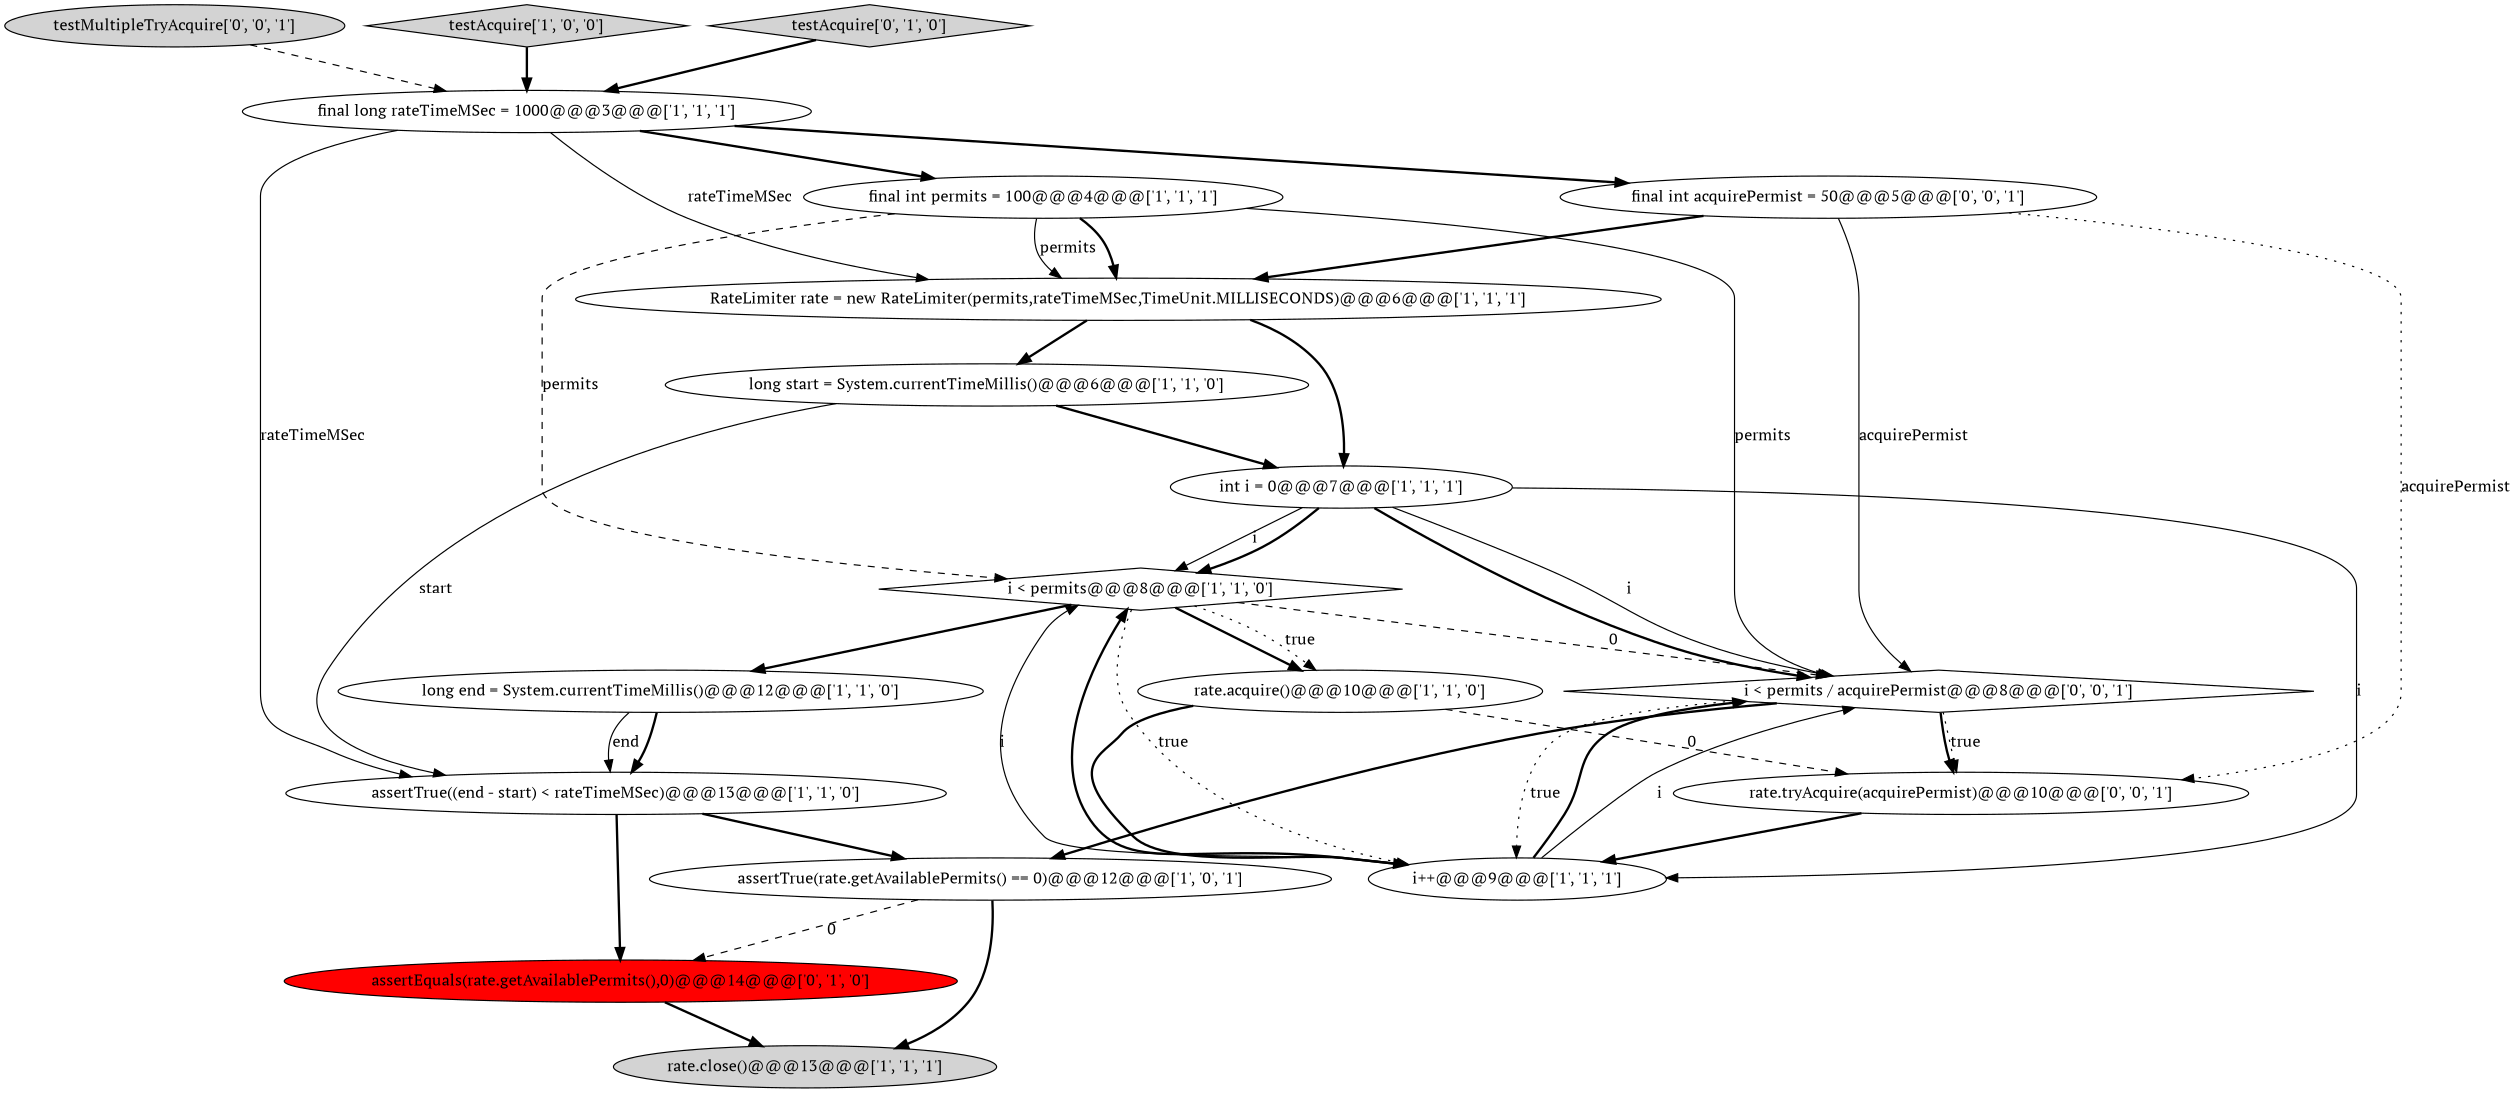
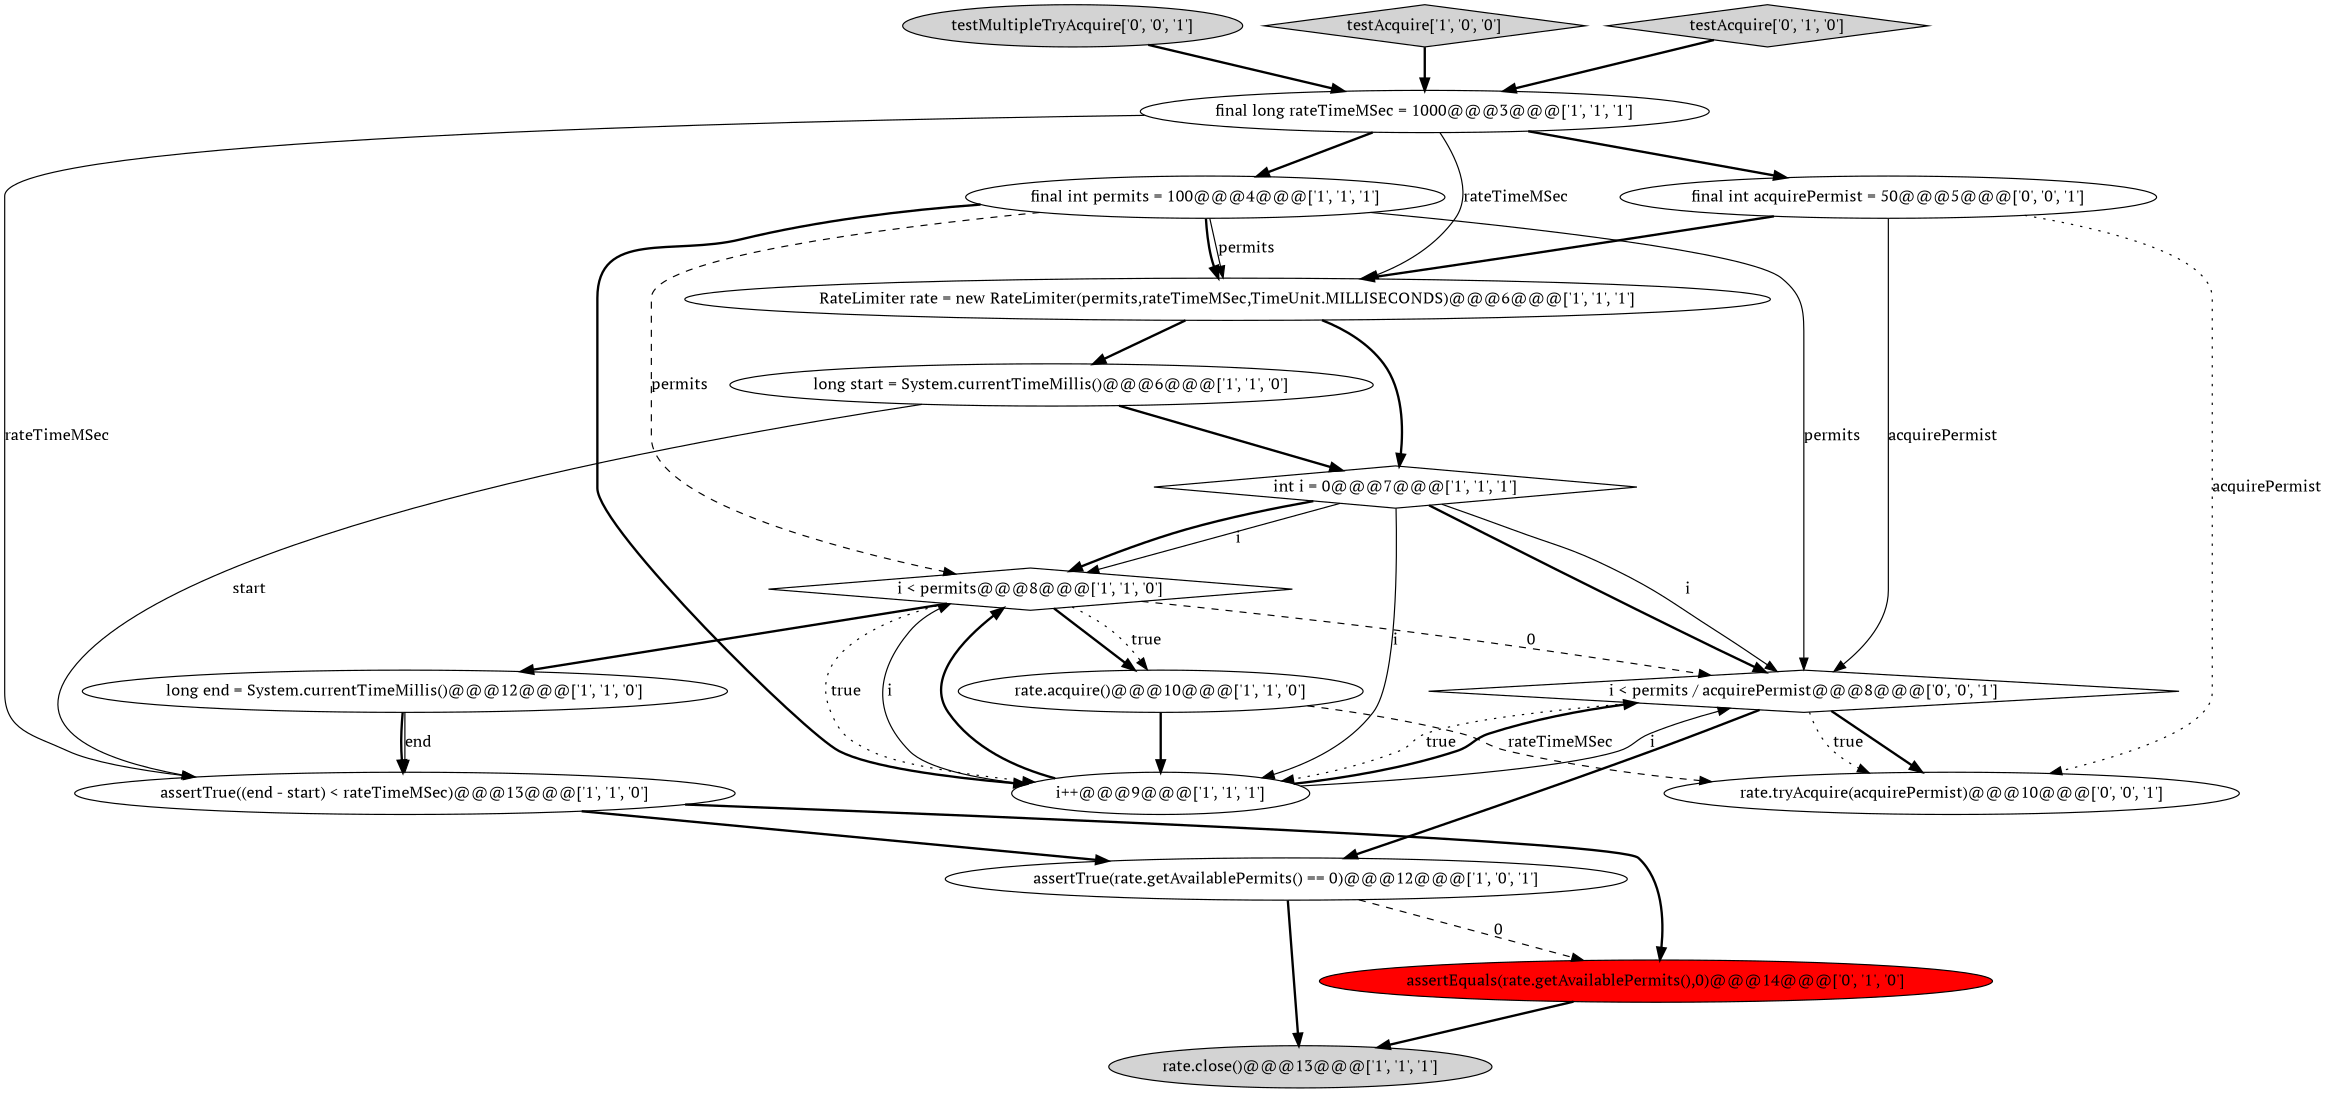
(342, 67) -> (1240, 67)
(1341, 487) -> (1395, 487)
(1692, 742) -> (1561, 742)
(1738, 836) -> (597, 455)
